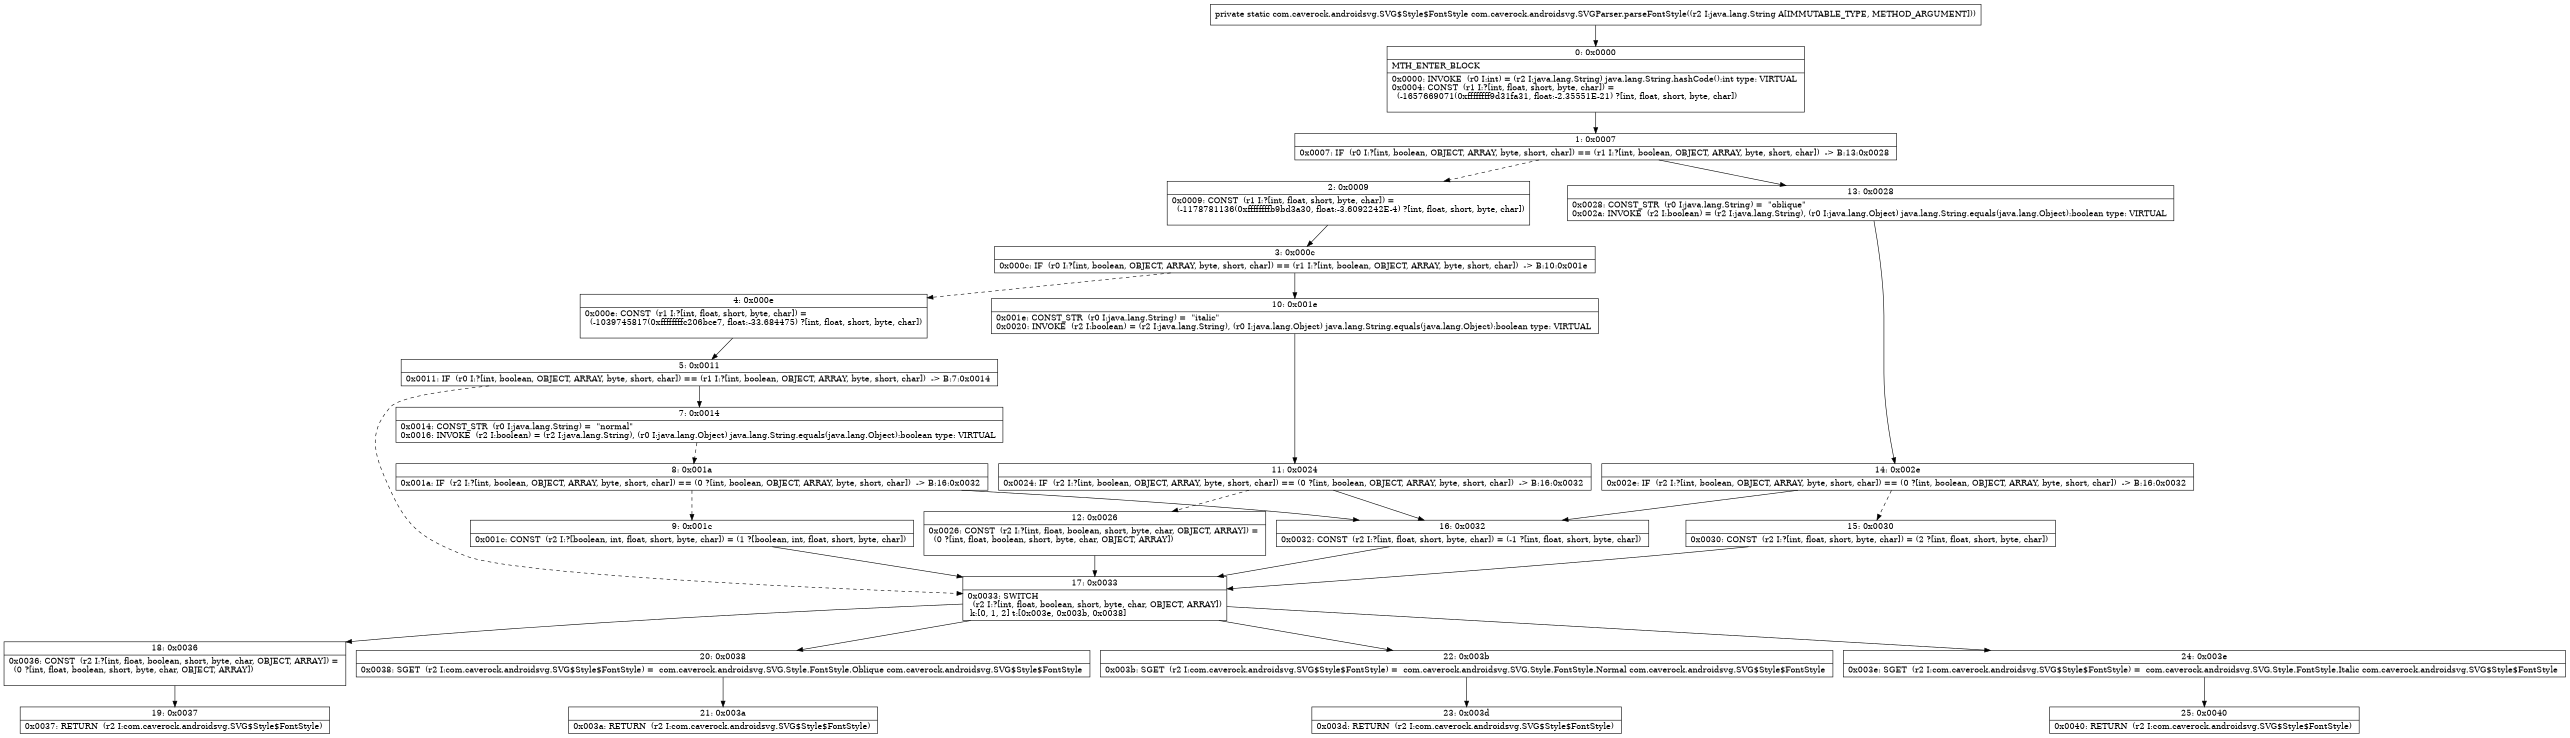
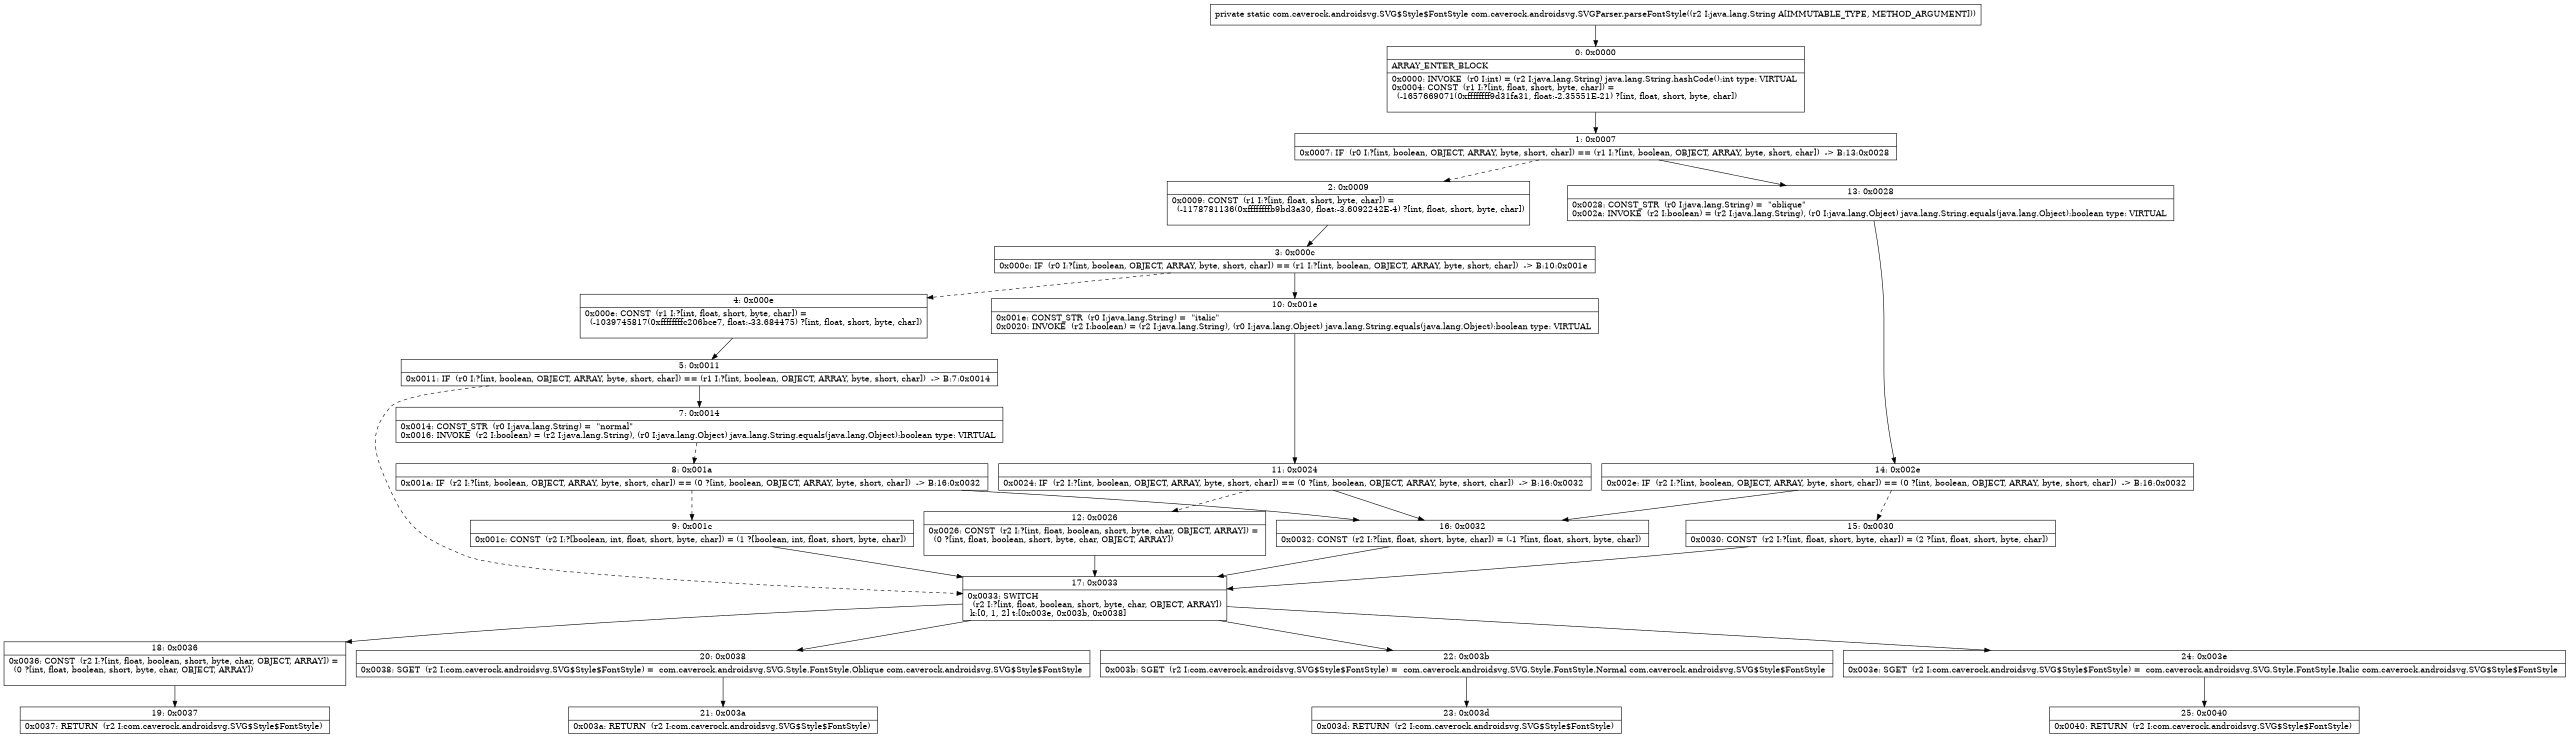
(1436, 66) -> (1440, 66)
